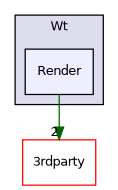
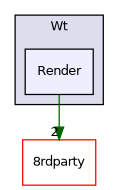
(59, 163) -> (59, 163)
